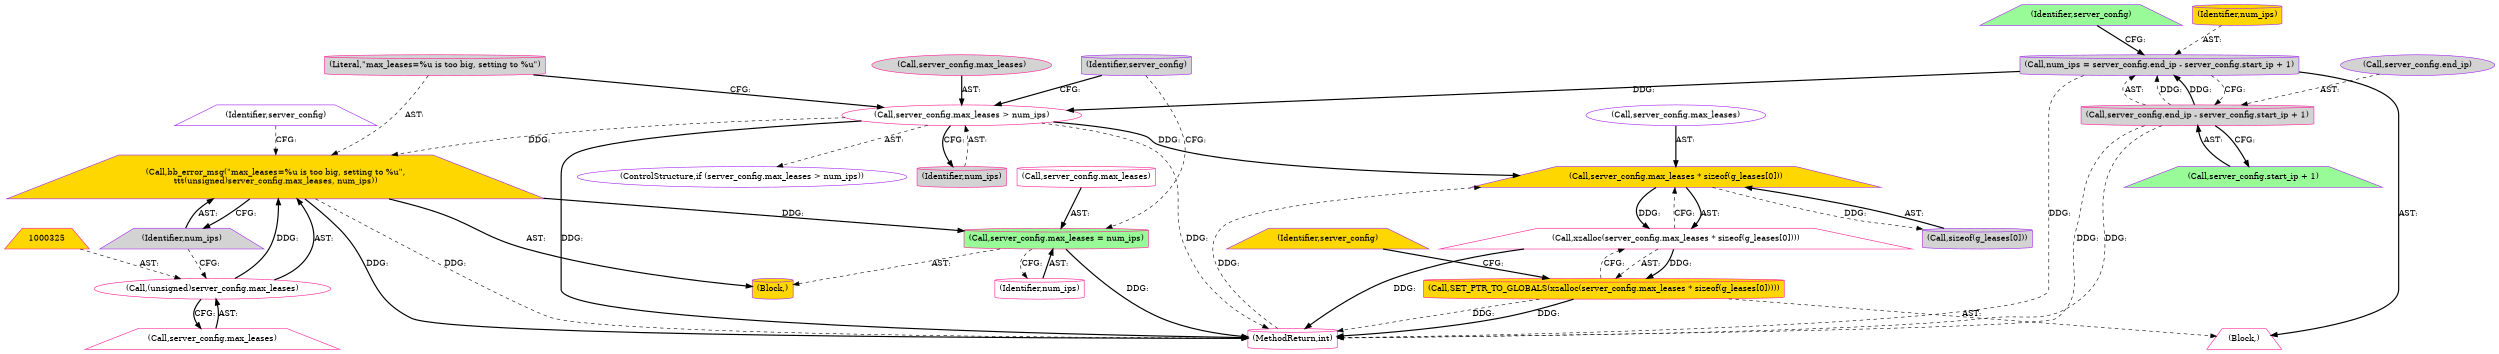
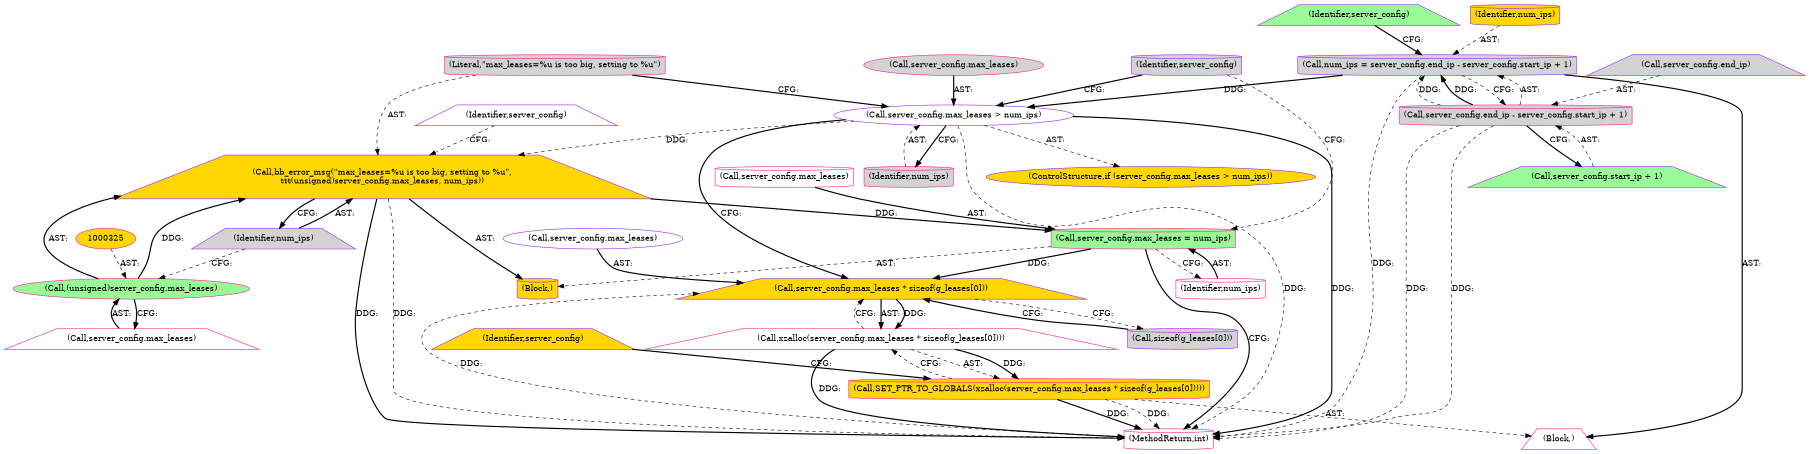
(2418, 65) -> (1696, 65)
(962, 115) -> (954, 115)
(1171, 140) -> (733, 214)
(2210, 152) -> (1581, 144)
(742, 177) -> (1151, 177)
(1857, 214) -> (1104, 314)
(1916, 214) -> (1034, 314)
(47, 239) -> (106, 239)
none -> (1015, 263)
(212, 289) -> (131, 289)
(1139, 289) -> (1261, 339)
